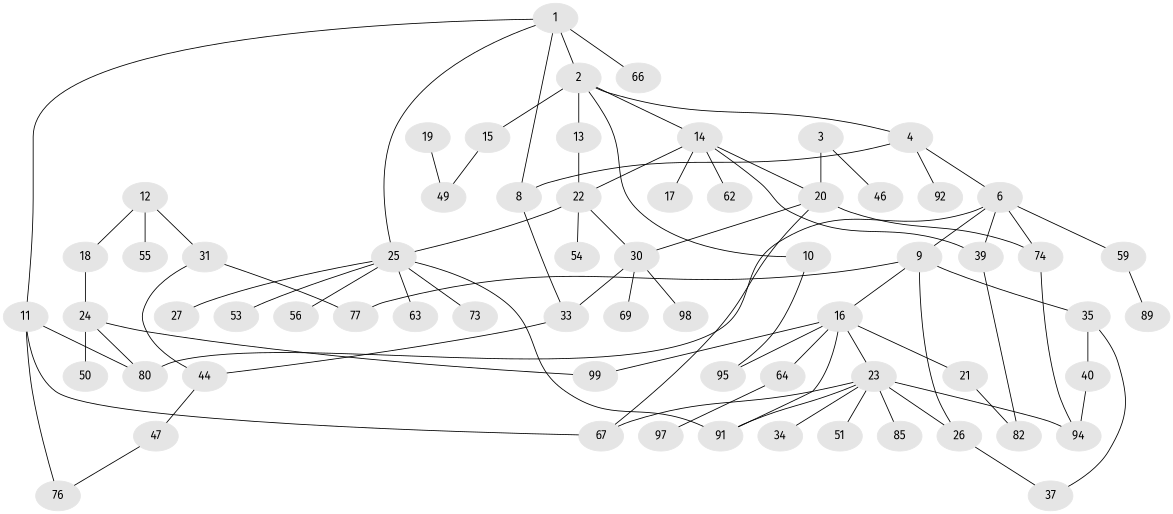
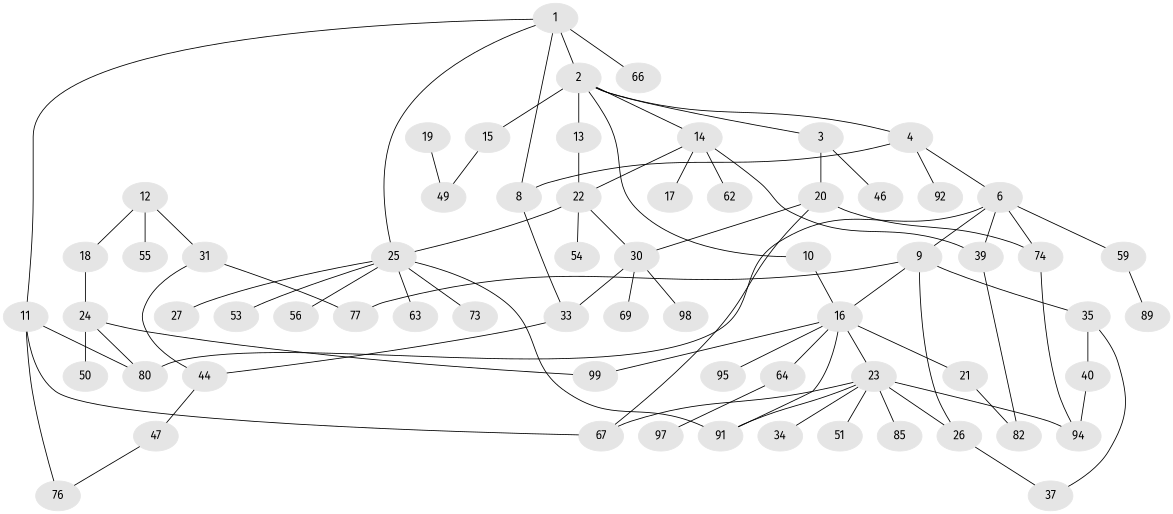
none -> (712, 117)
(760, 167) -> none
(779, 325) -> (824, 287)
